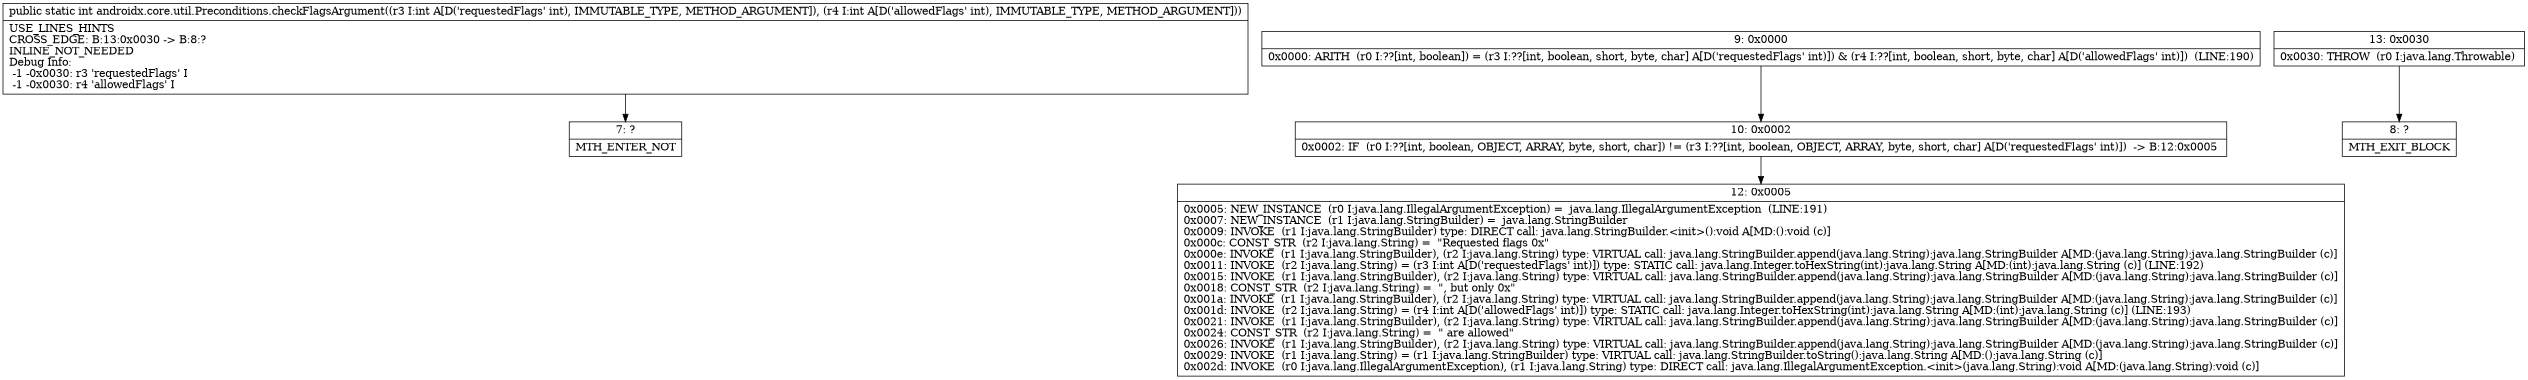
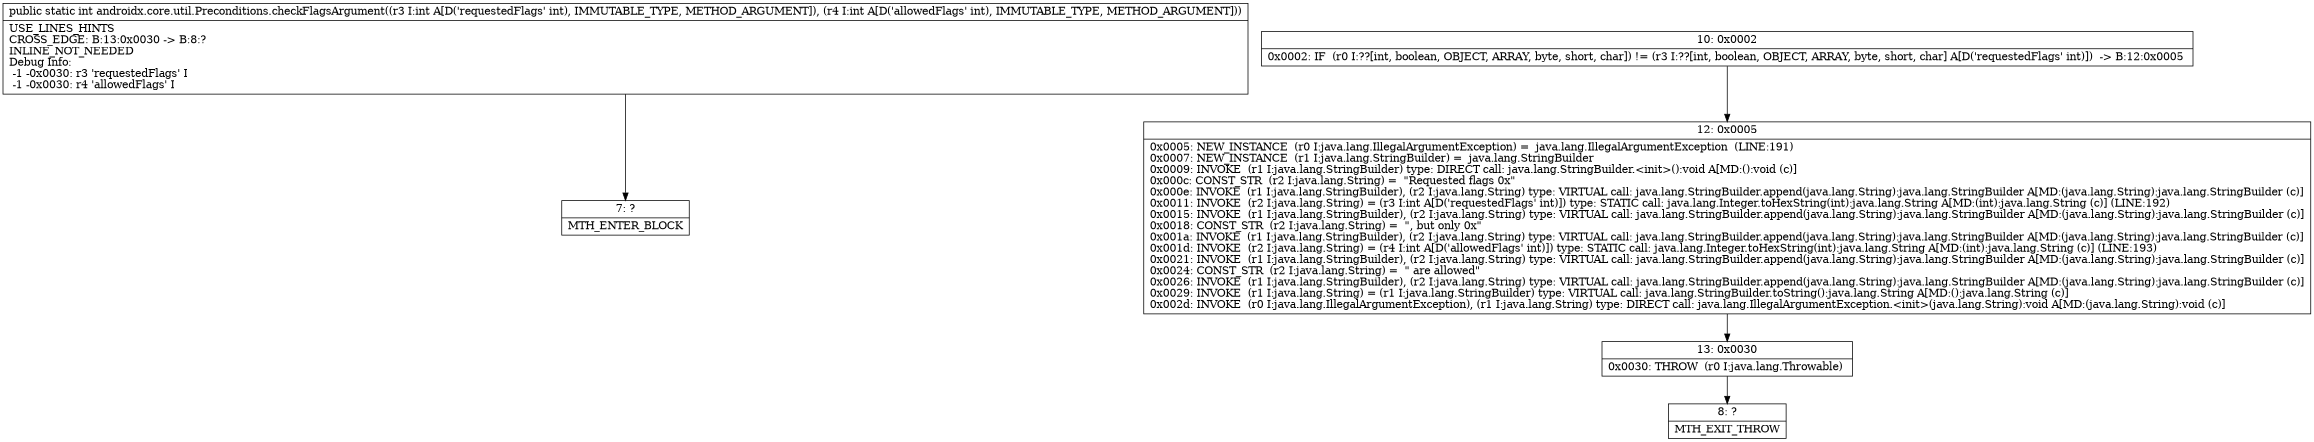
(1761, 49) -> none
(626, 147) -> (626, 226)
(2399, 147) -> (1727, 429)
none -> (1727, 324)
